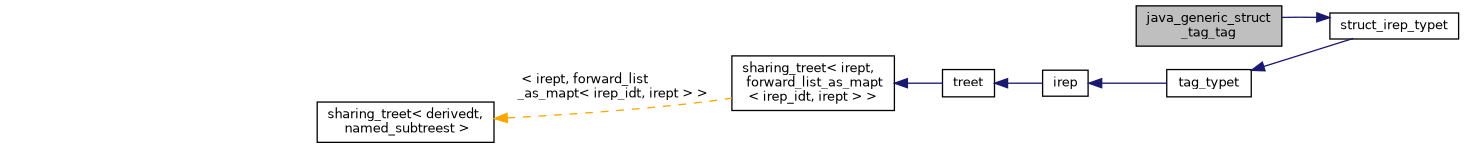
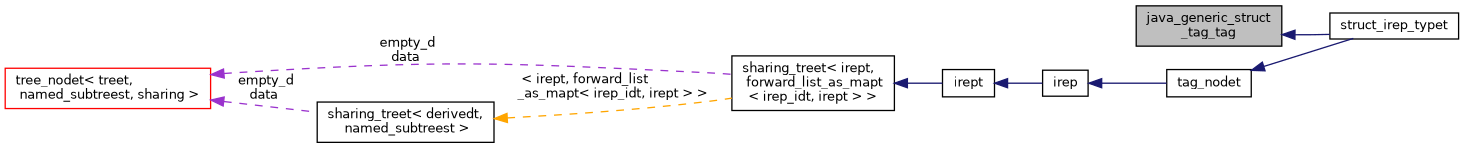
(1299, 17) -> (1312, 35)
(968, 83) -> (968, 83)
(1209, 83) -> (1209, 83)
none -> (108, 88)
